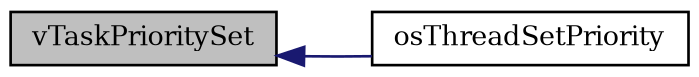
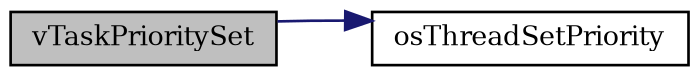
(338, 56) -> (311, 21)
